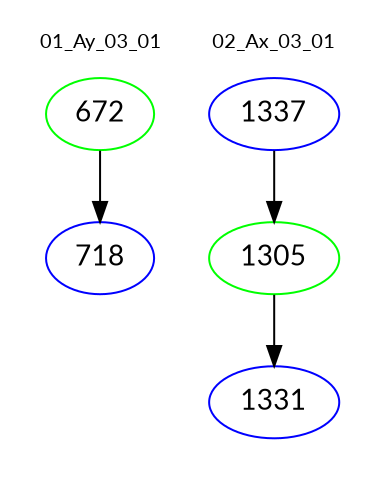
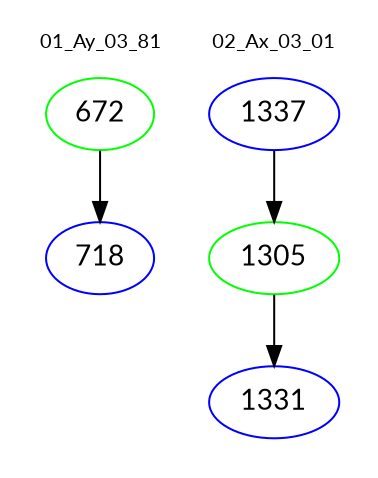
(101, 43) -> (101, 43)
